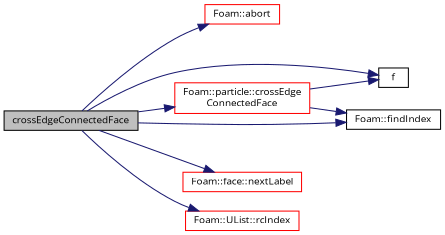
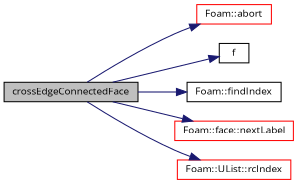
(242, 98) -> none
